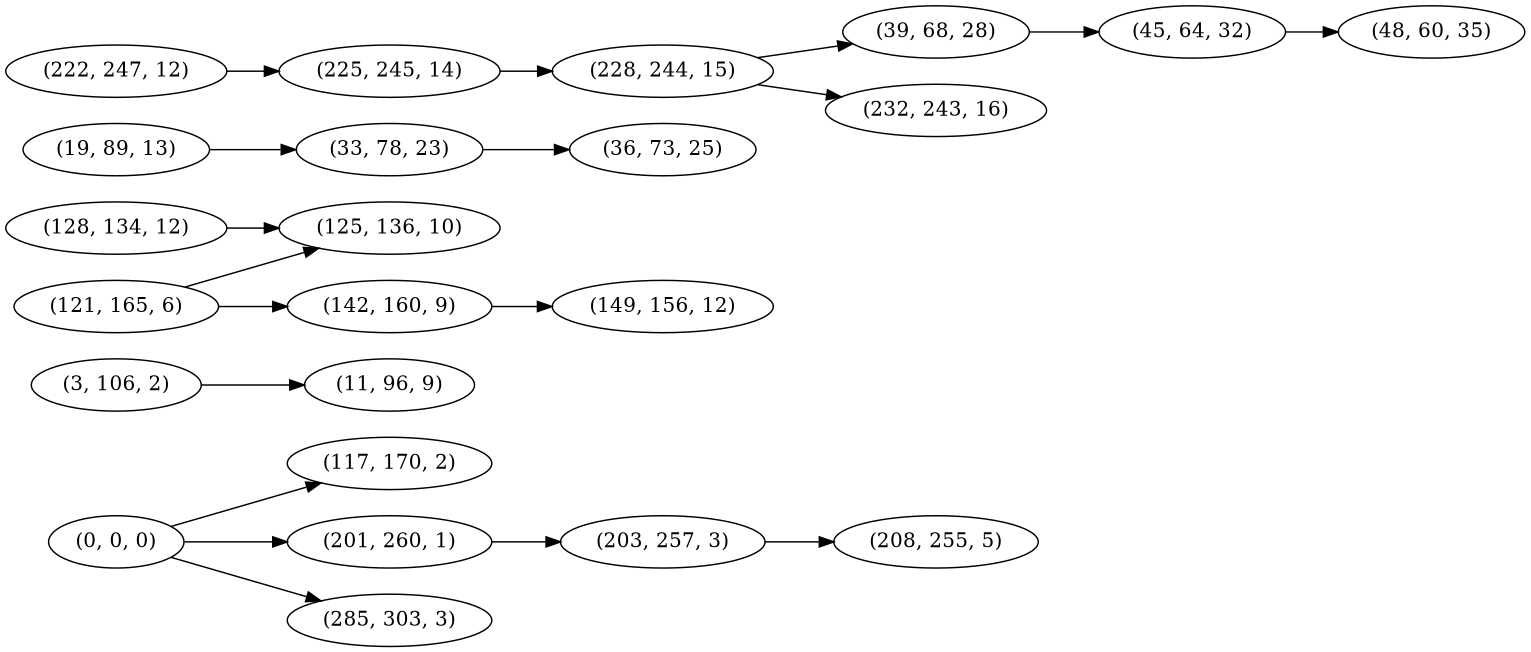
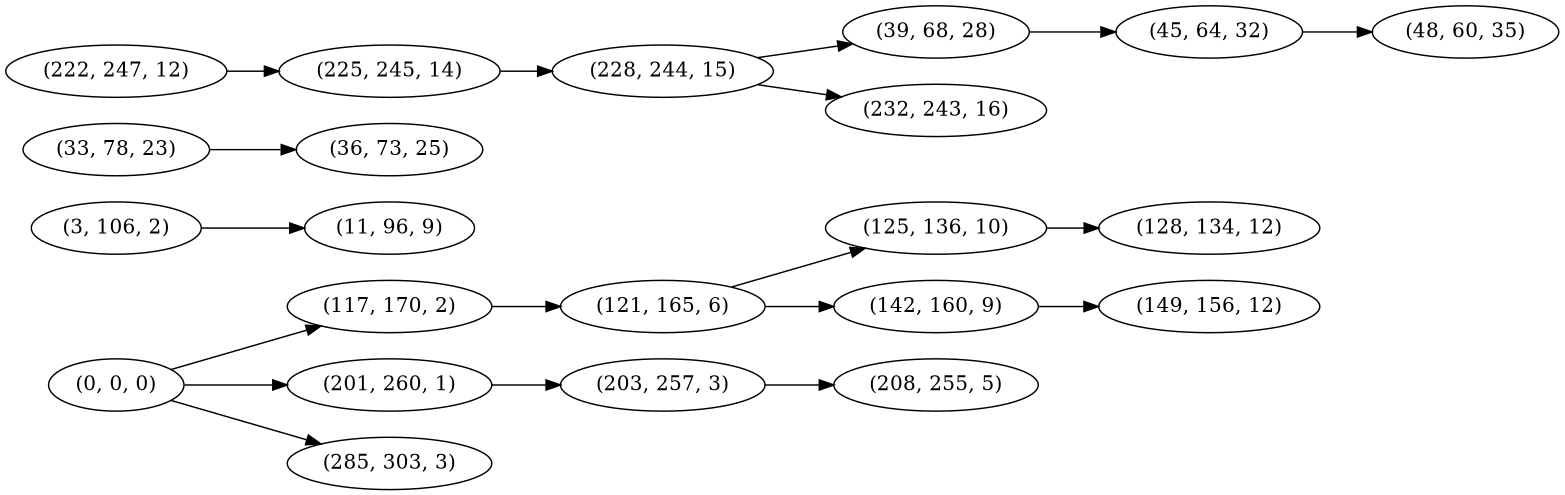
(116, 150) -> none
(246, 228) -> (1065, 228)
none -> (519, 307)
